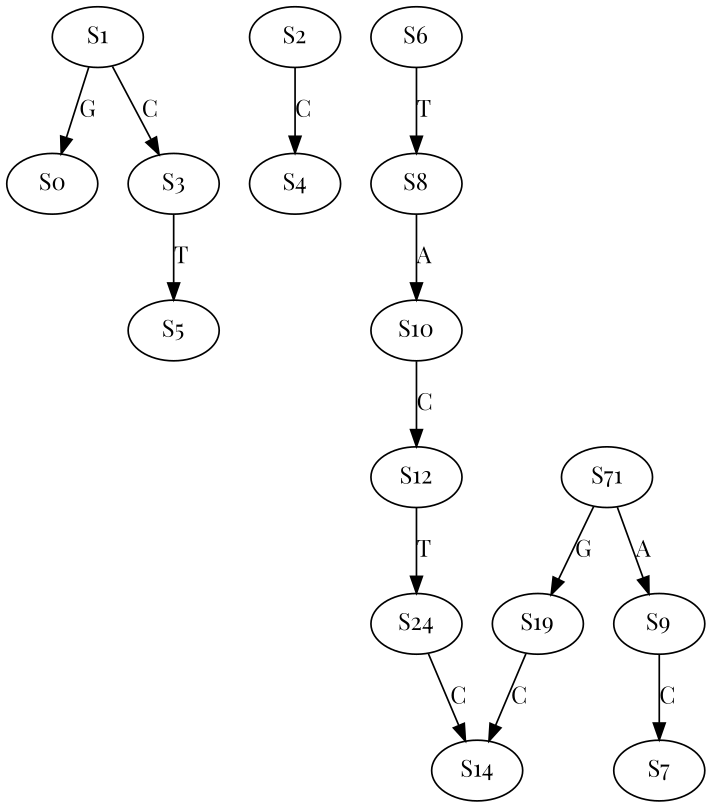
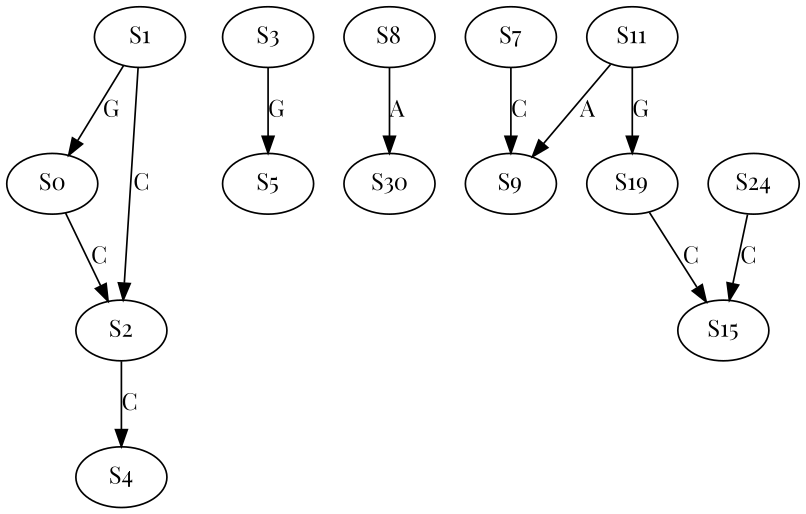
(416, 37) -> none
(132, 103) -> (131, 175)
none -> (83, 249)
(182, 257) -> (277, 110)
(416, 330) -> (389, 184)
(416, 477) -> none
(607, 477) -> (632, 37)
(659, 689) -> (511, 102)
(477, 771) -> (723, 330)
